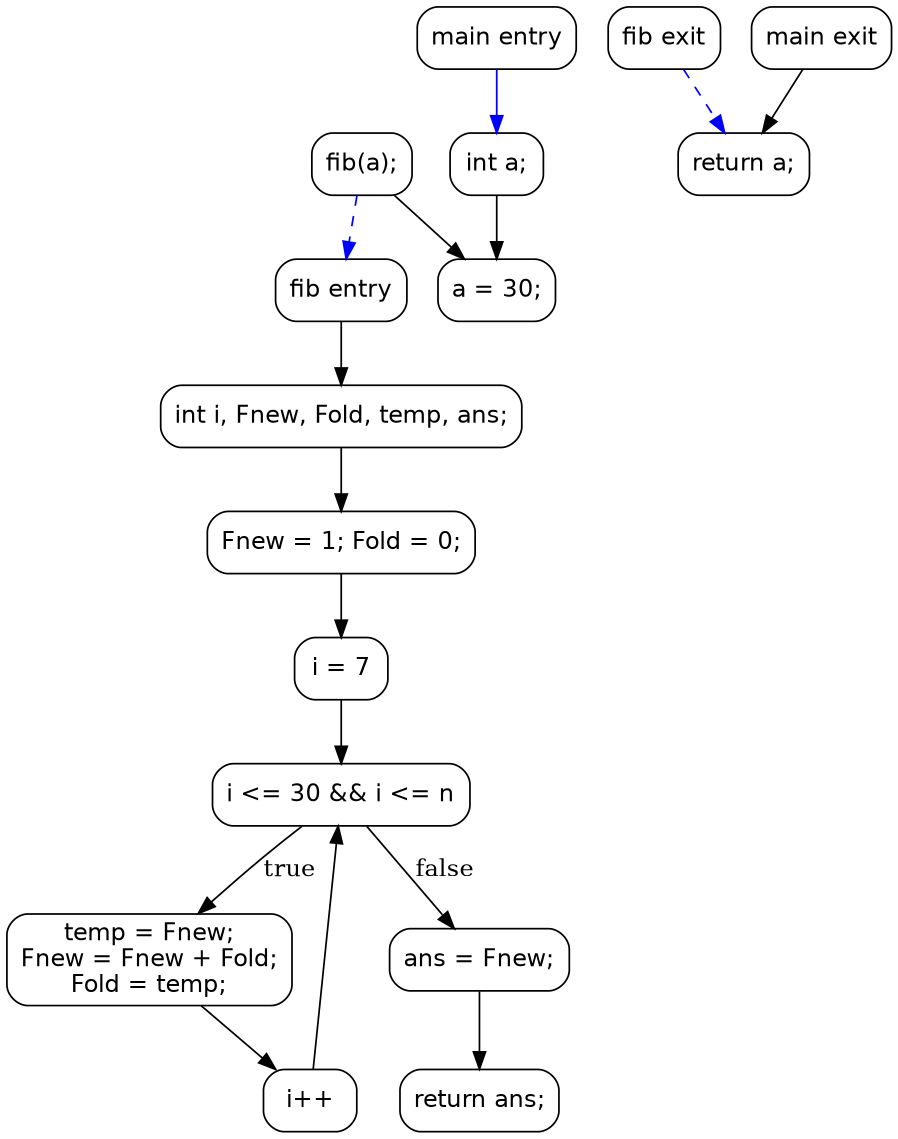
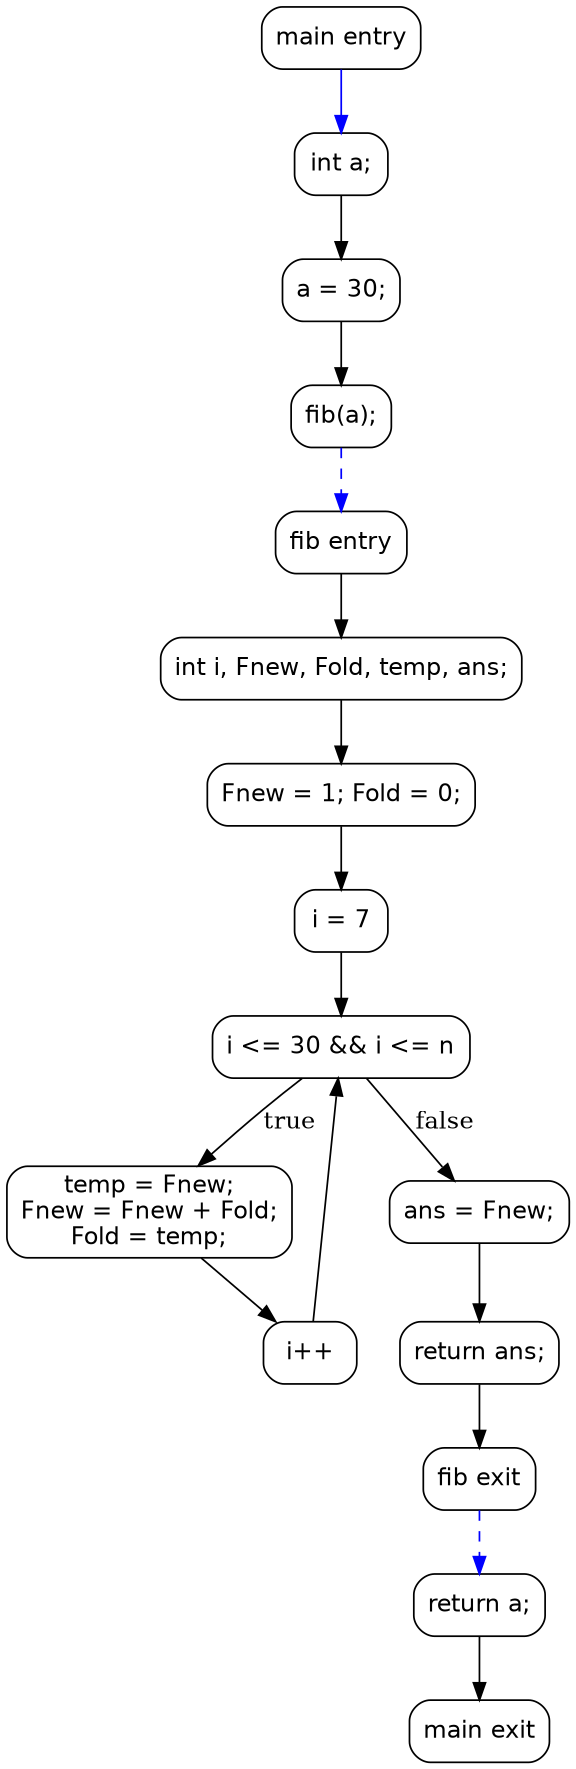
(787, 94) -> (479, 1660)
(423, 221) -> (341, 345)
none -> (479, 1407)
